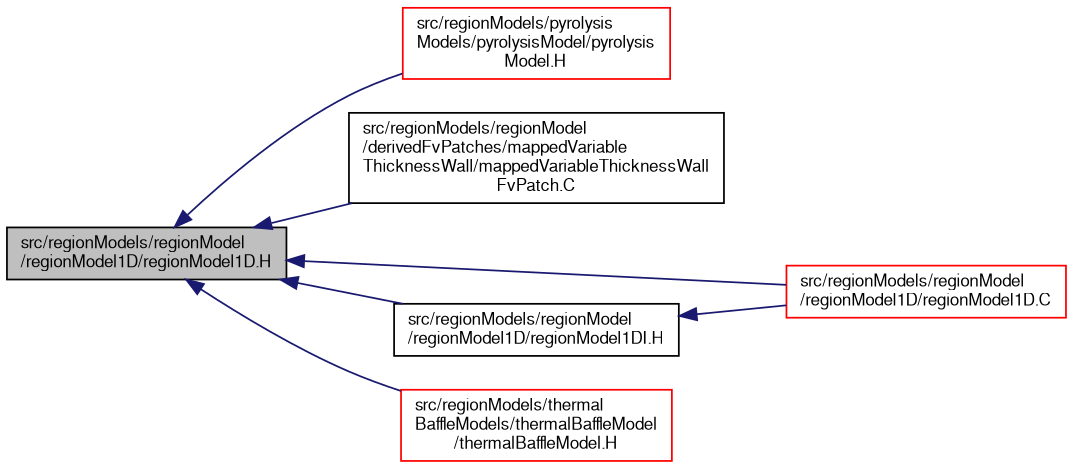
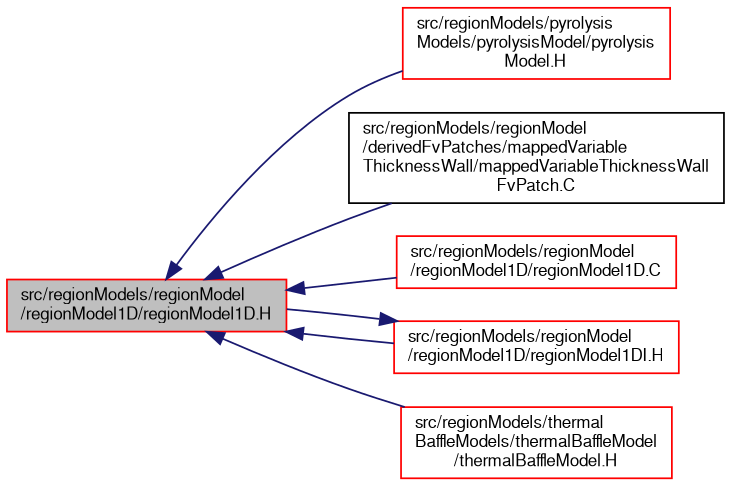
(147, 253) -> (147, 306)
(741, 310) -> (333, 314)
(536, 330) -> (536, 347)
